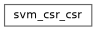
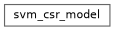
(48, 15) -> (57, 15)
